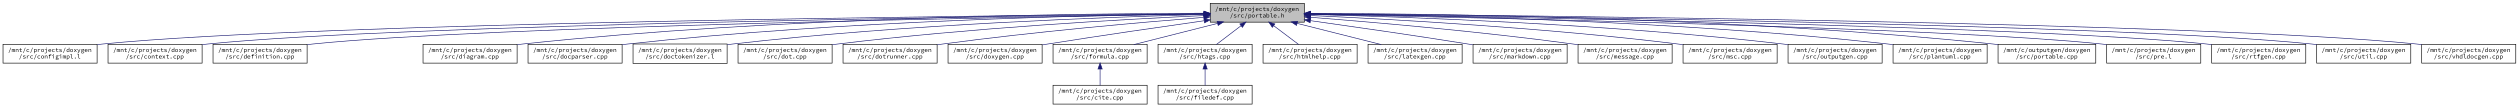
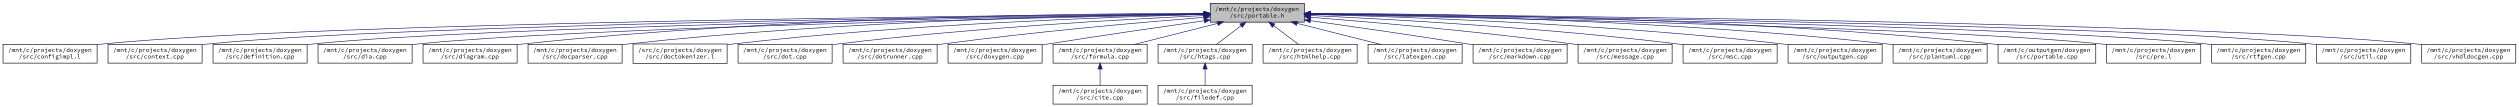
none -> (365, 54)
(680, 54) -> (680, 54)
